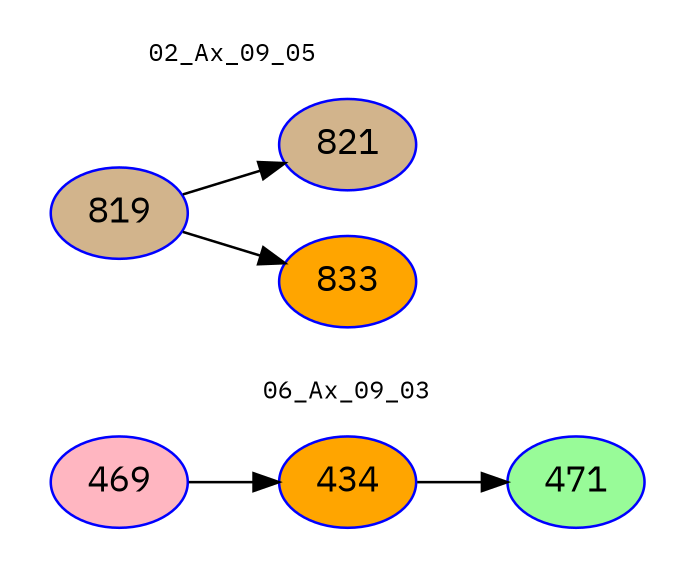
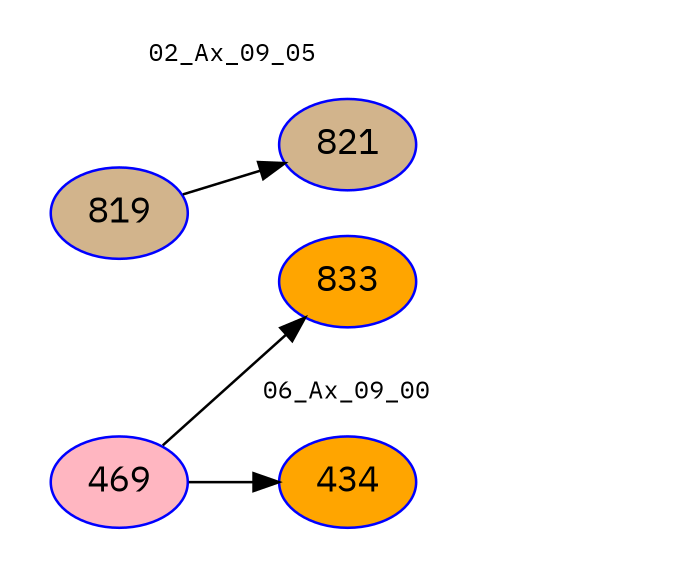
(221, 244) -> (224, 390)
(348, 392) -> (348, 392)
(576, 482) -> none
